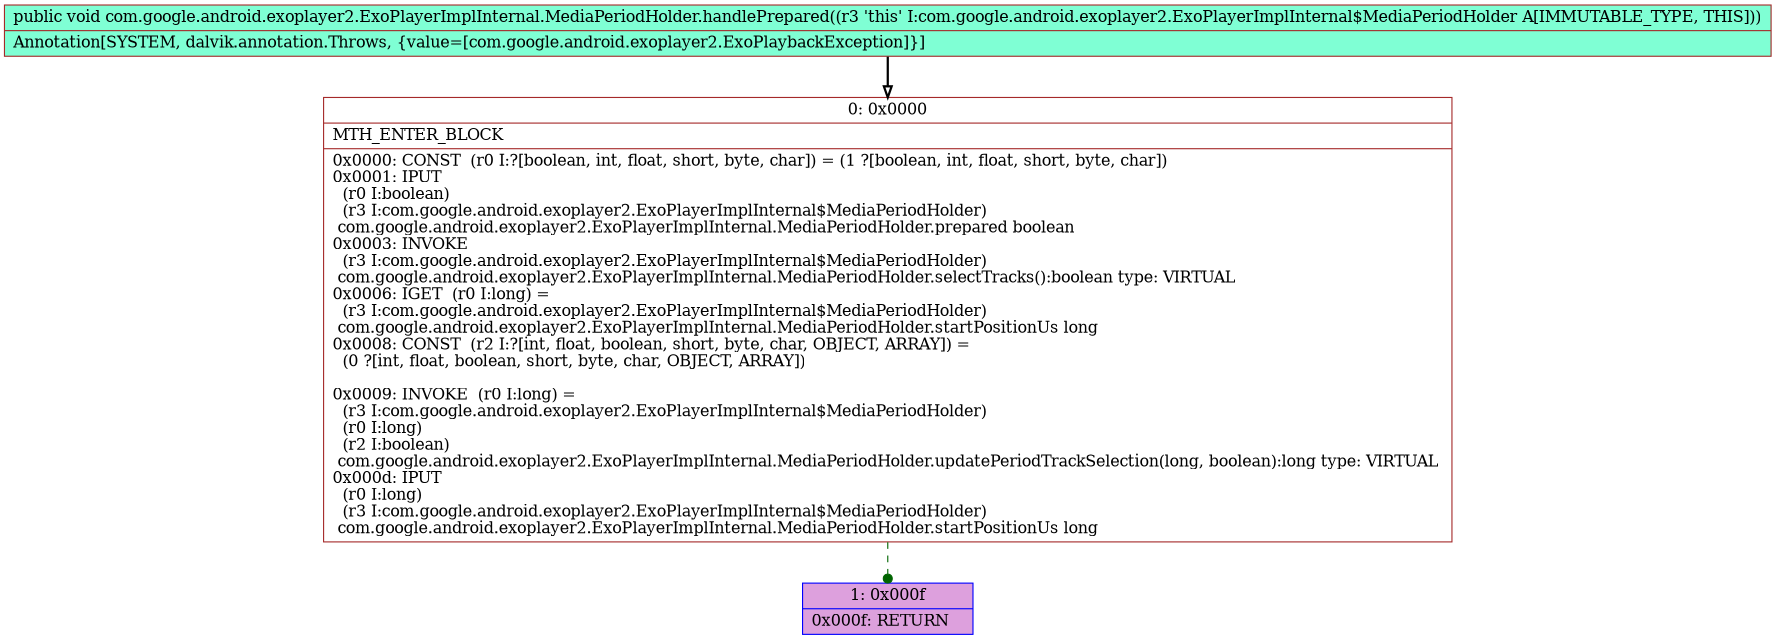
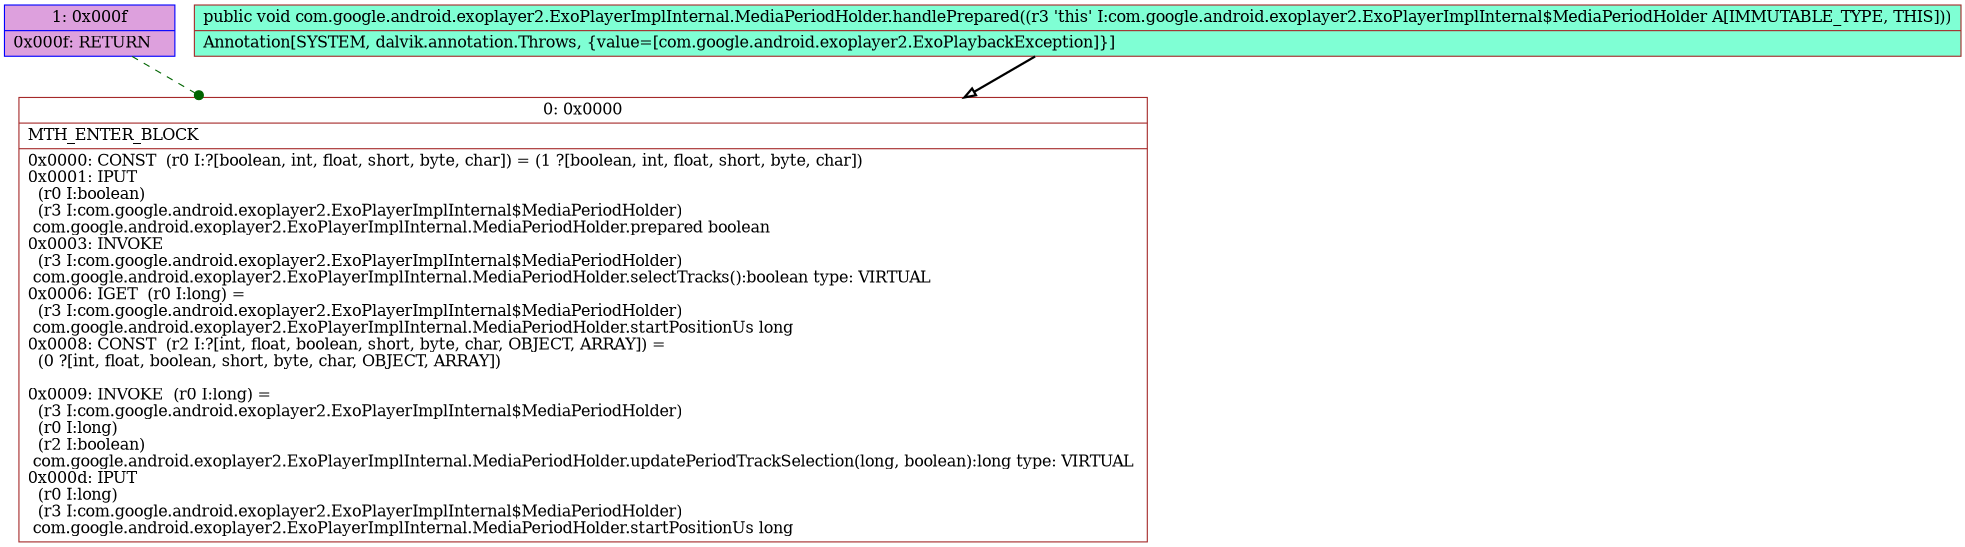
(888, 558) -> (163, 75)
